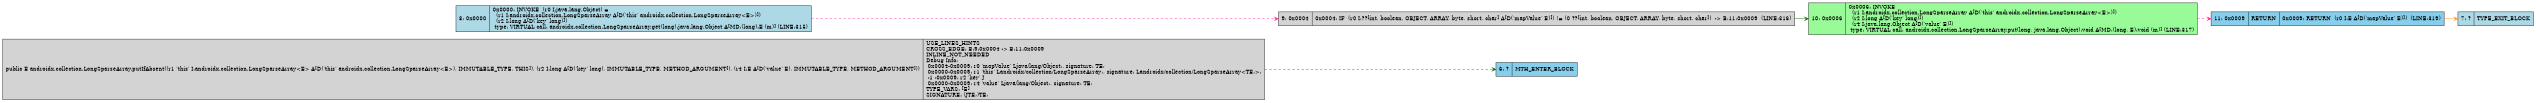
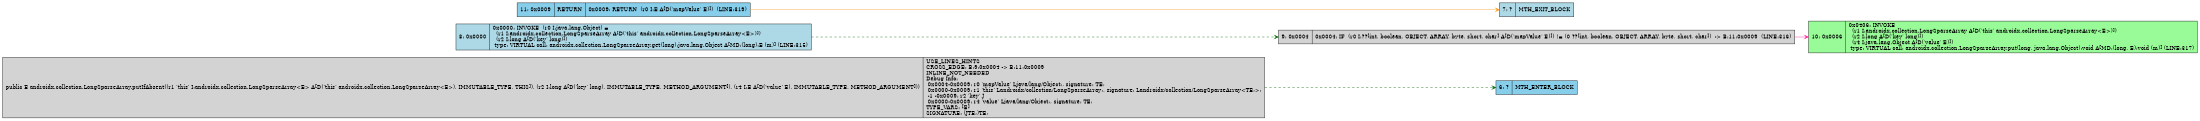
(1874, 7) -> (1874, 25)
(1043, 19) -> (1043, 37)
(1800, 19) -> (1800, 37)
(2202, 19) -> none
(2504, 19) -> (1545, 10)
